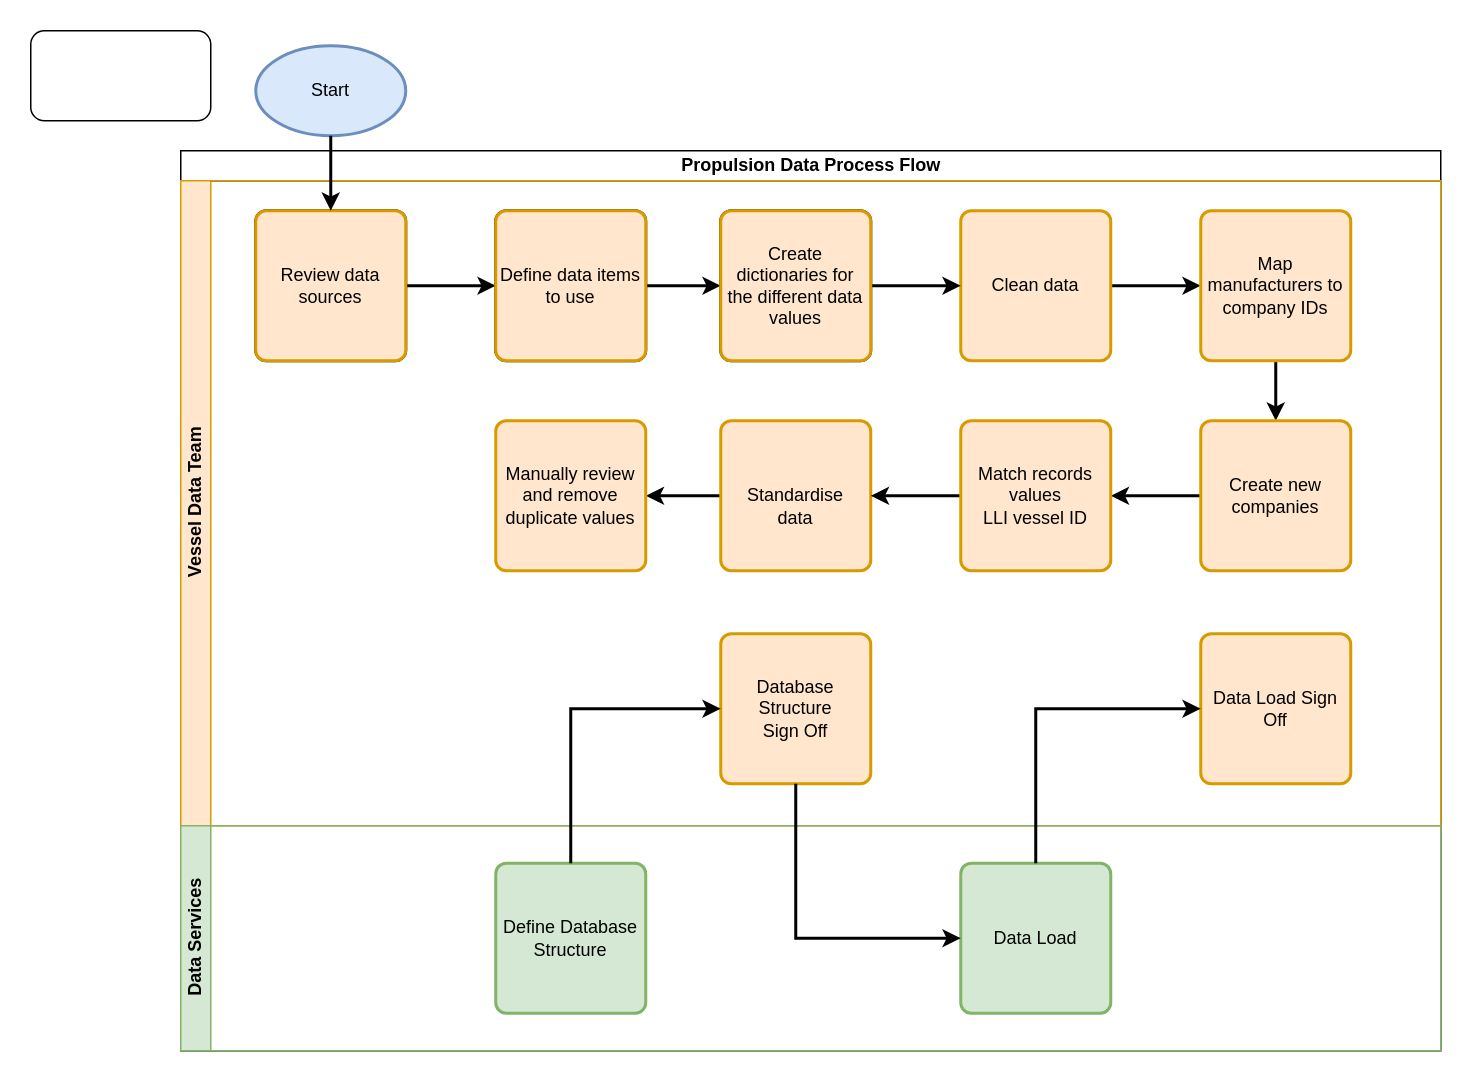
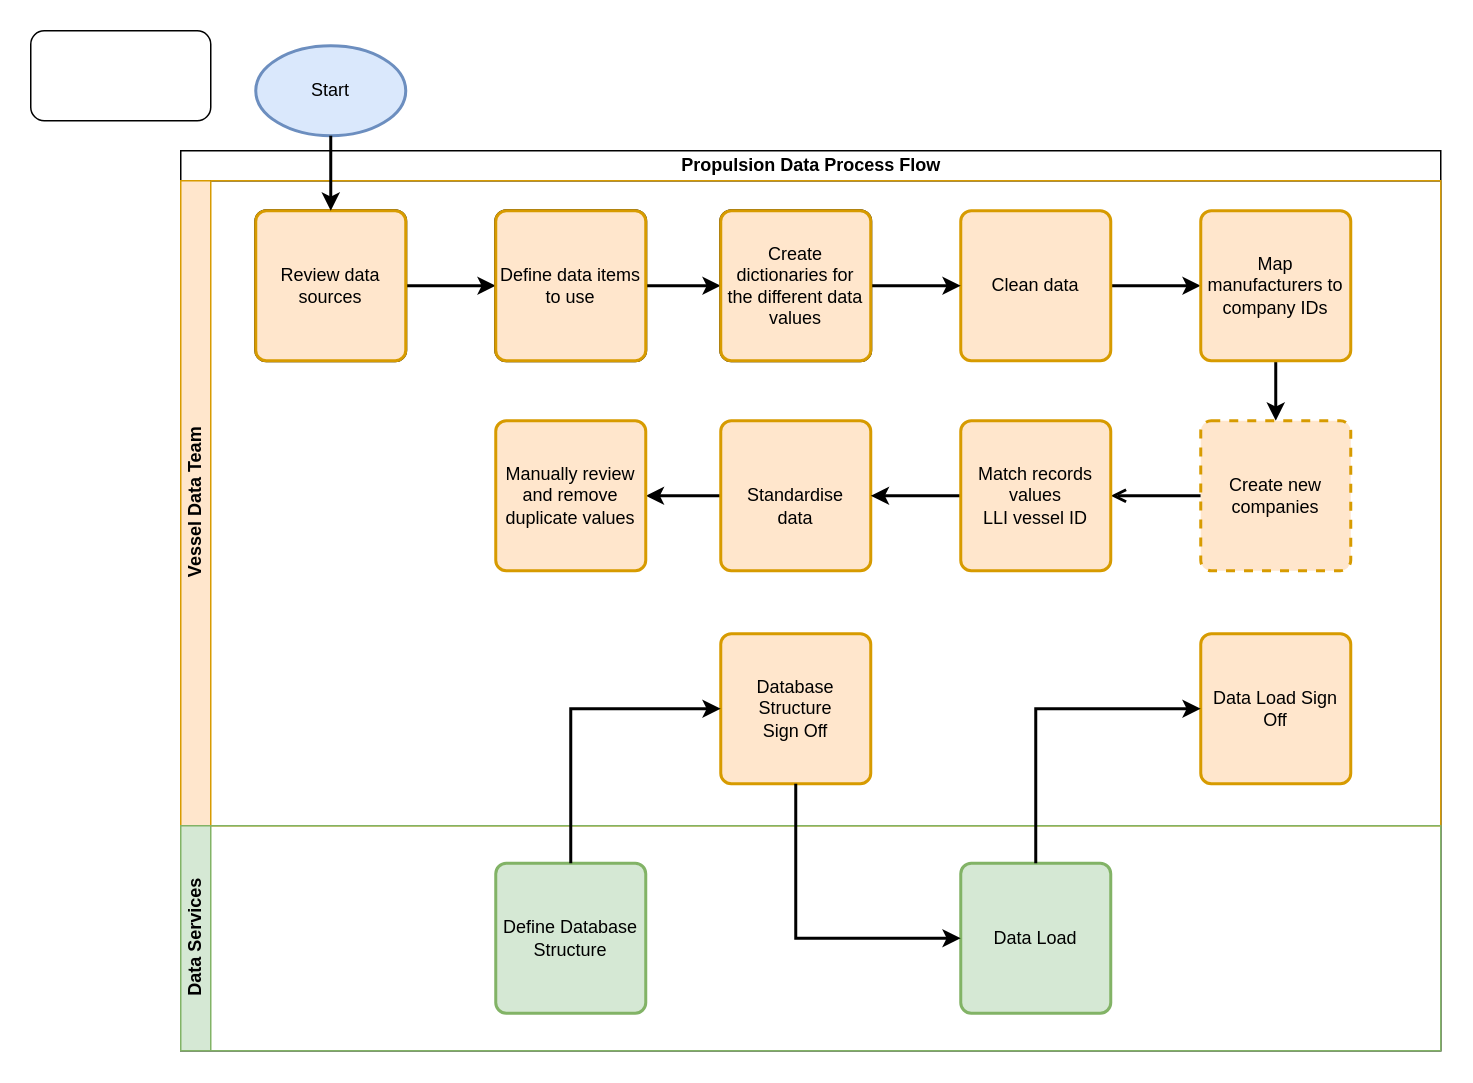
(1125, 496) -> (1123, 496)
(1276, 496) -> (1276, 496)
